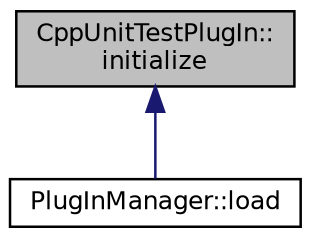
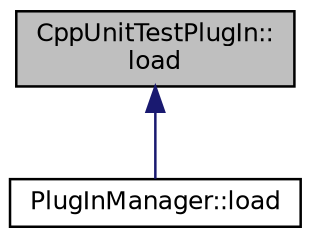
(155, 49) -> (155, 49)
